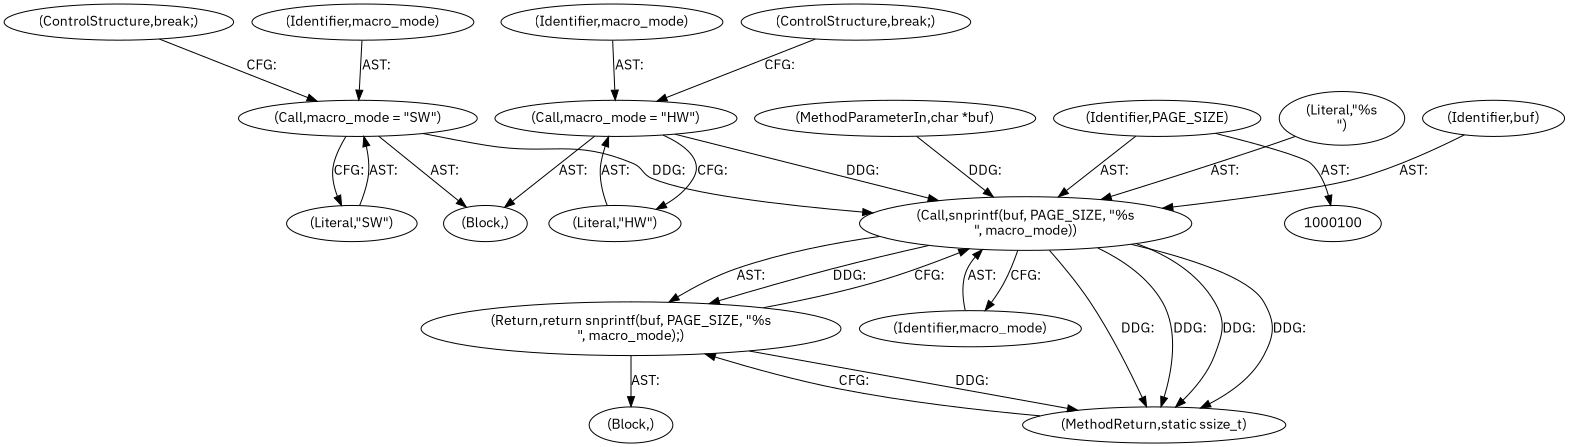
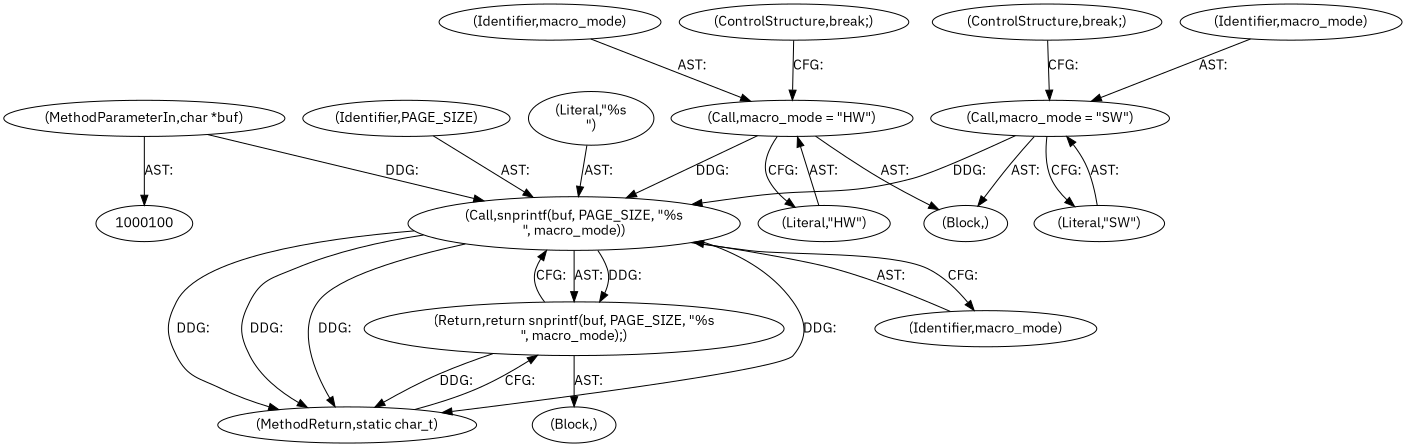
(1494, 118) -> none
(1282, 152) -> (144, 166)
(1154, 425) -> (347, 425)
